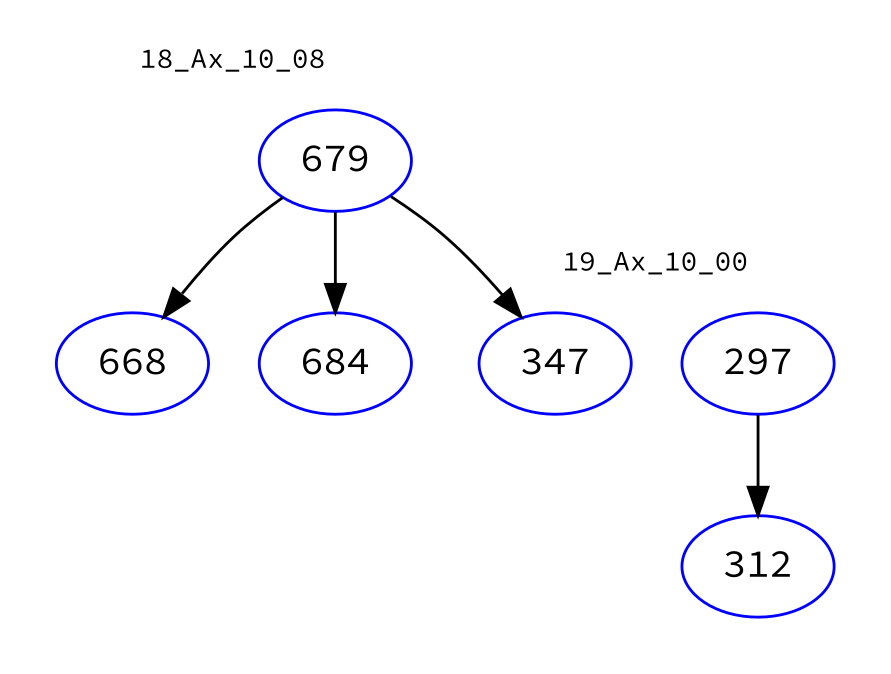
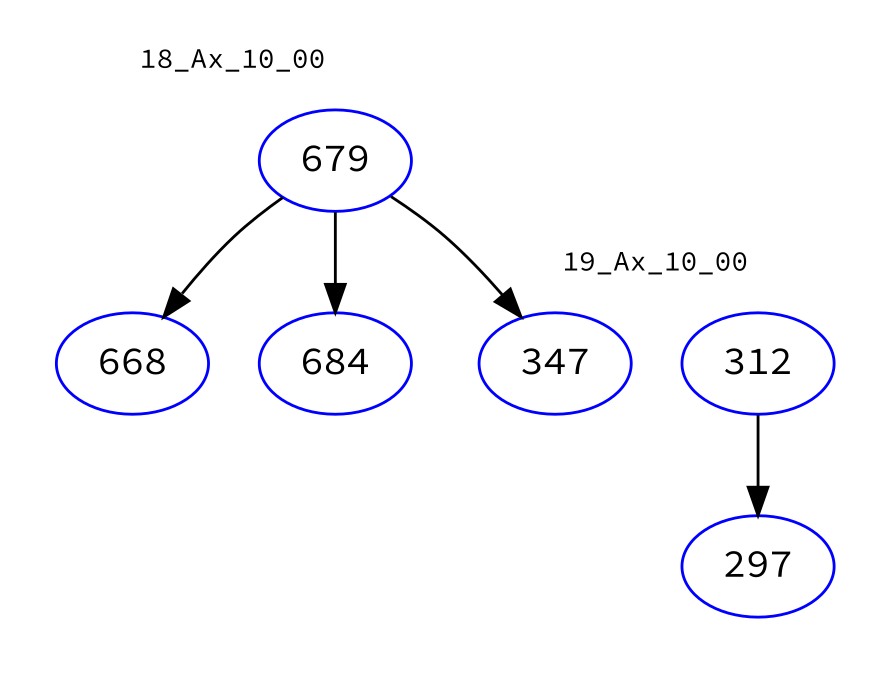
(234, 61) -> (234, 61)
(758, 451) -> (758, 451)
